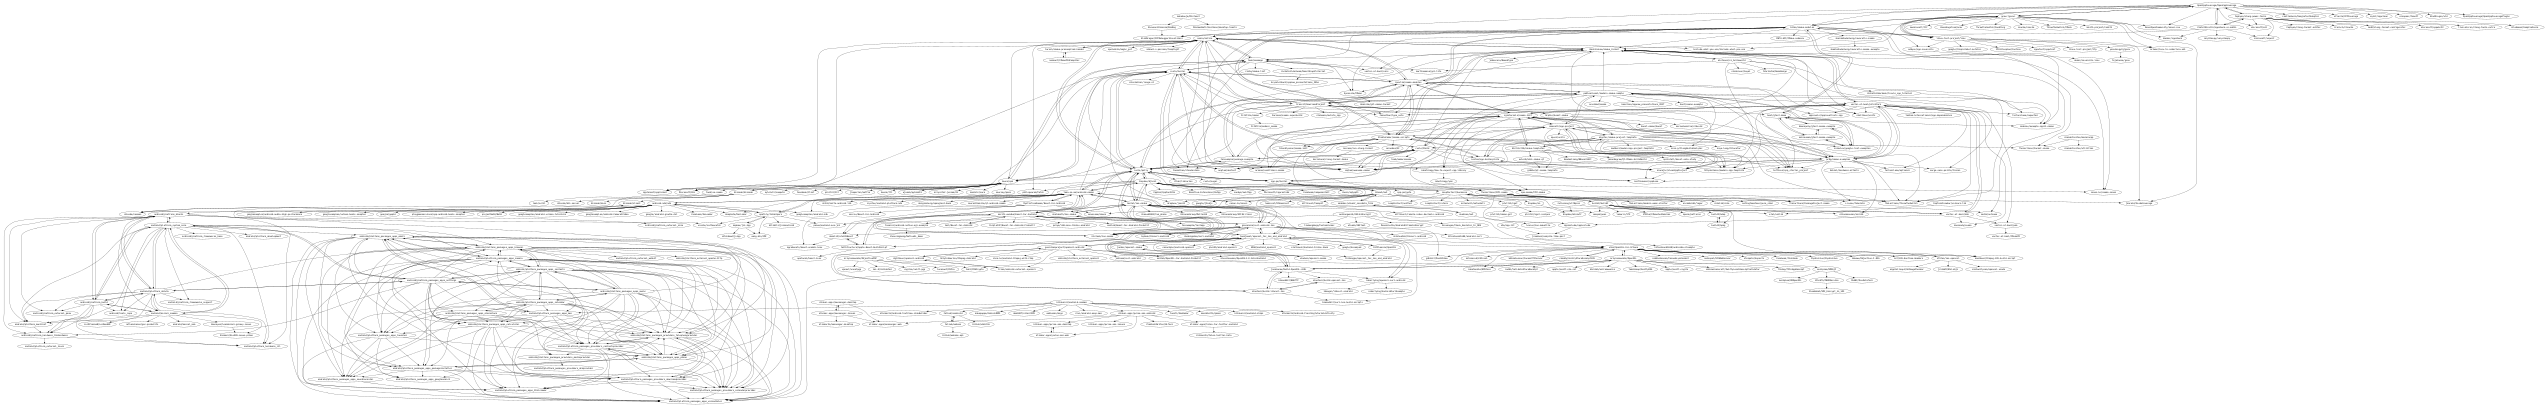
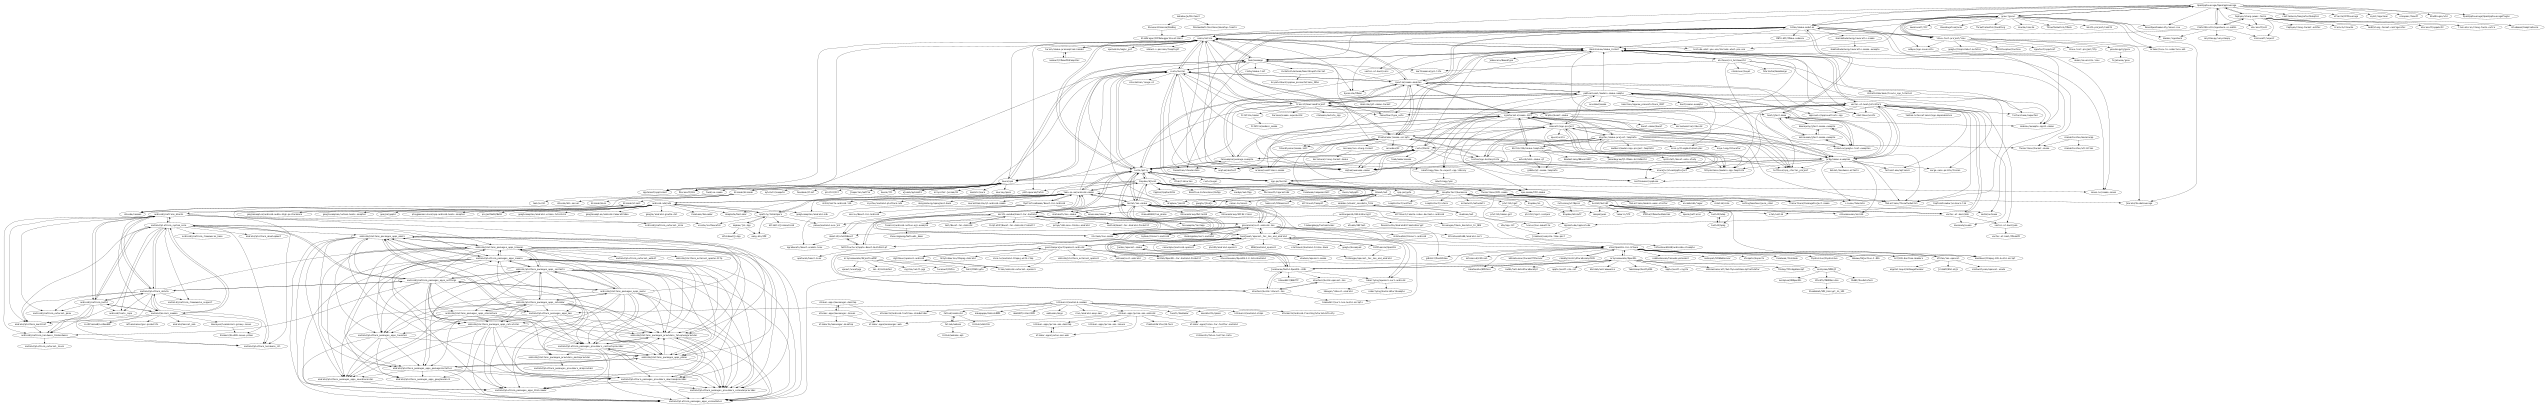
(1314, 65) -> (1424, 55)
(1262, 135) -> (1338, 76)
